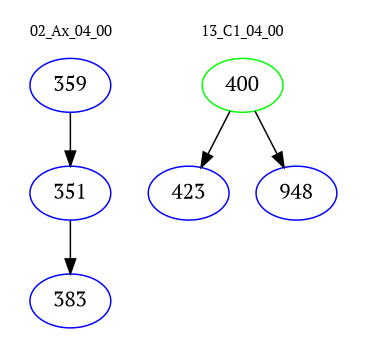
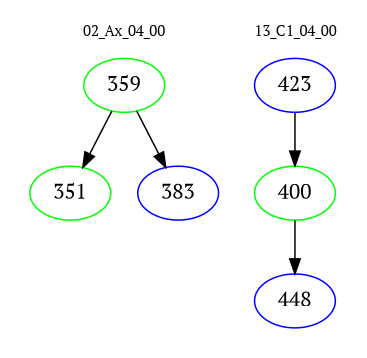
(70, 85) -> (124, 85)
(219, 133) -> (295, 132)
(70, 193) -> (70, 193)
(296, 193) -> (295, 301)
(70, 240) -> (148, 133)
